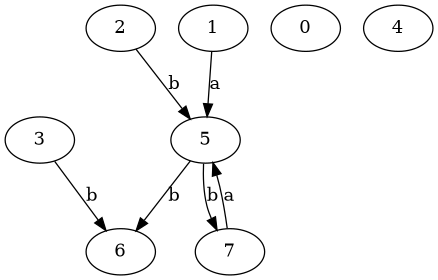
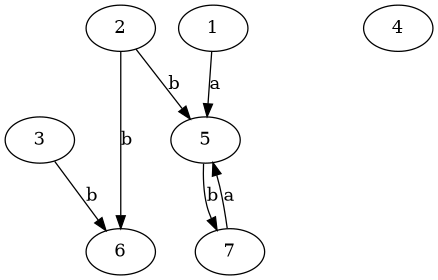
(306, 28) -> none
(167, 191) -> (121, 134)
